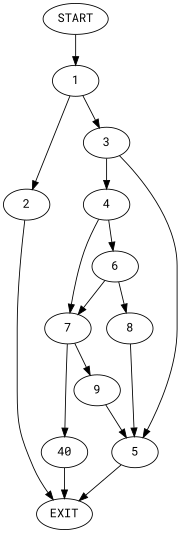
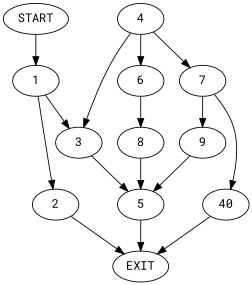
(107, 169) -> (105, 74)
(94, 294) -> none
